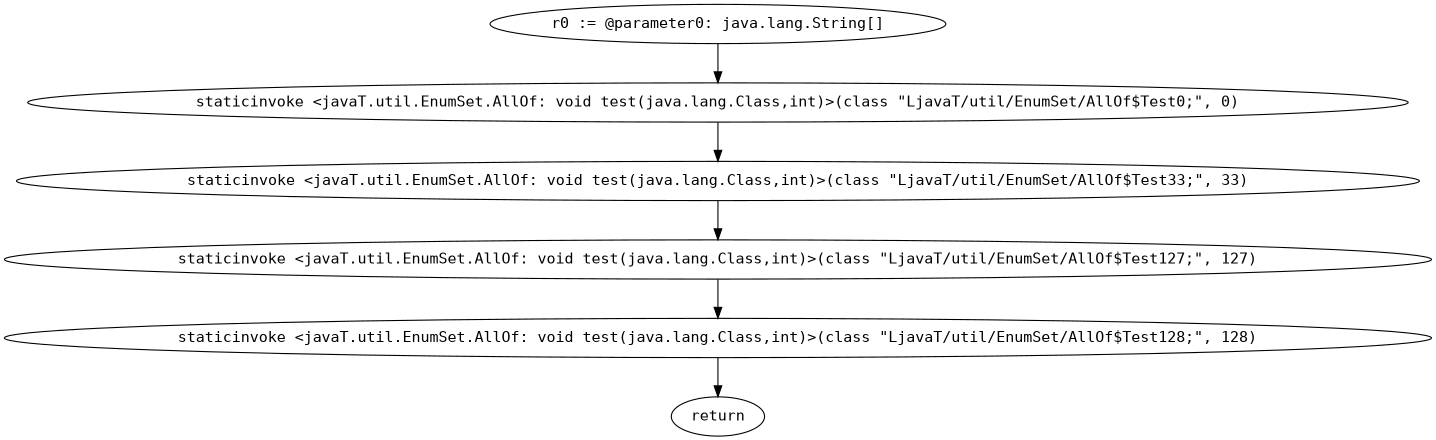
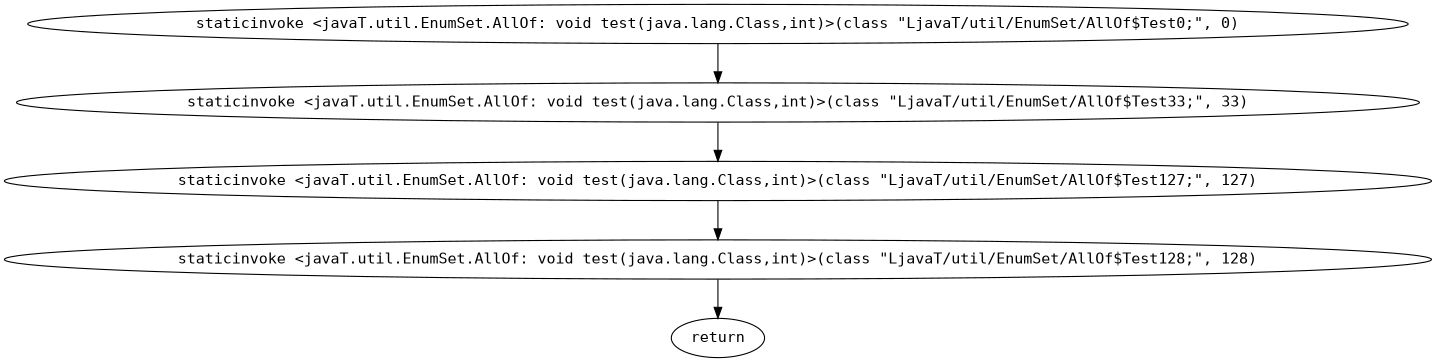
(718, 24) -> none
